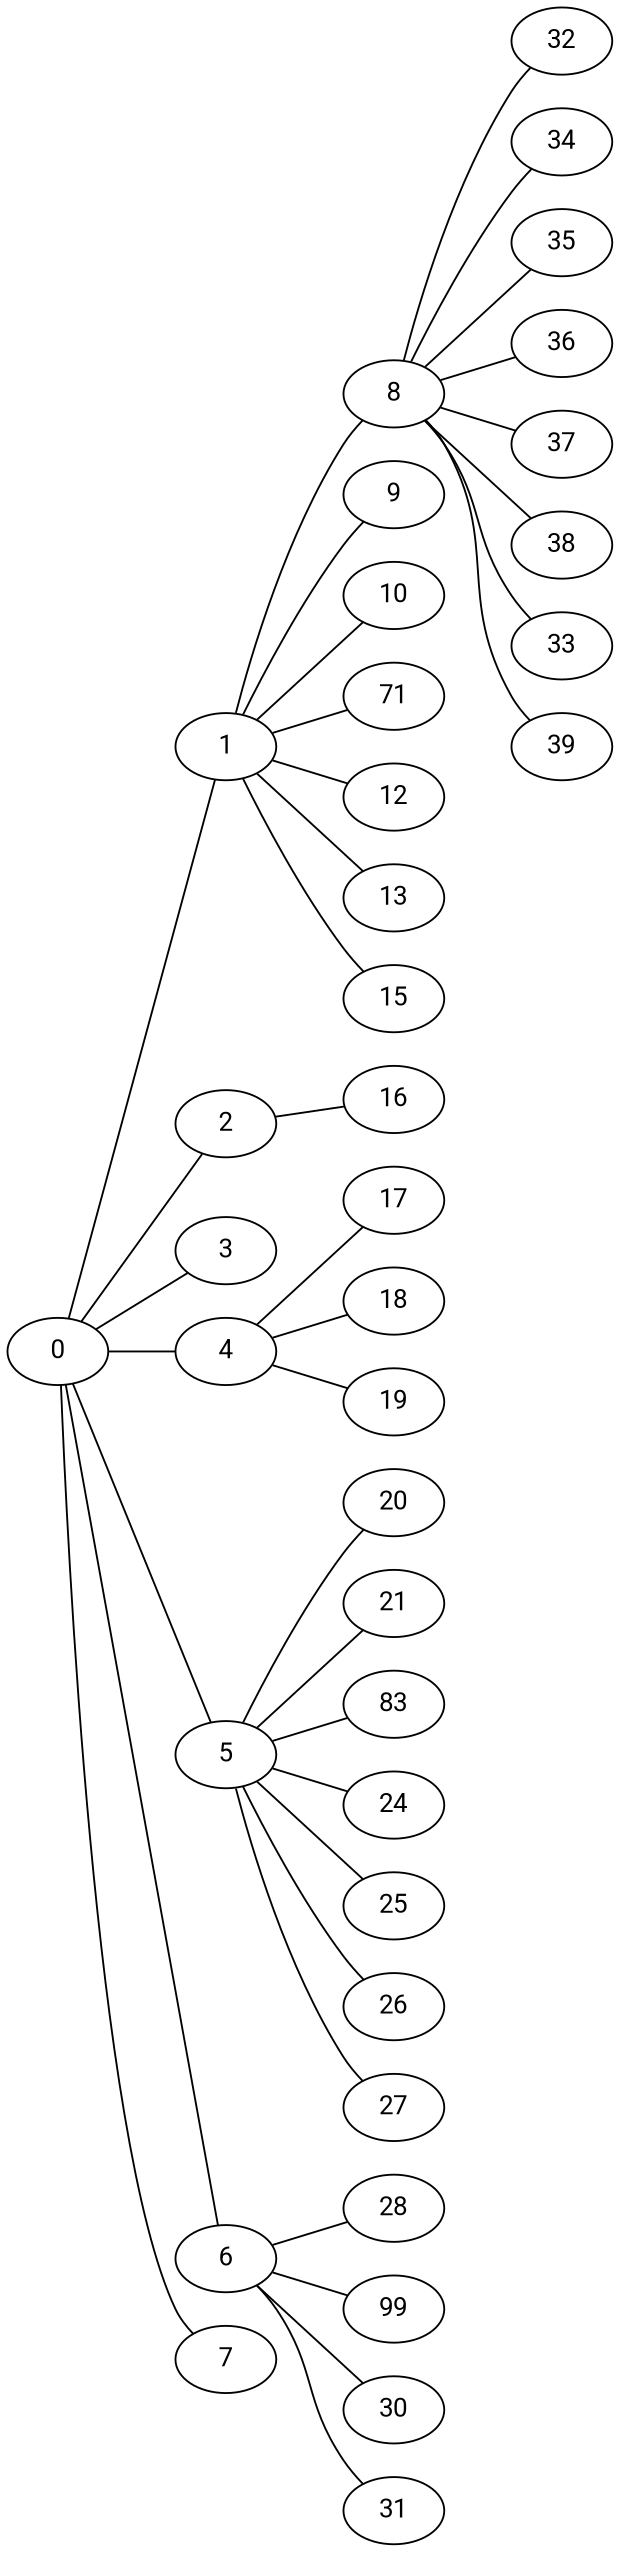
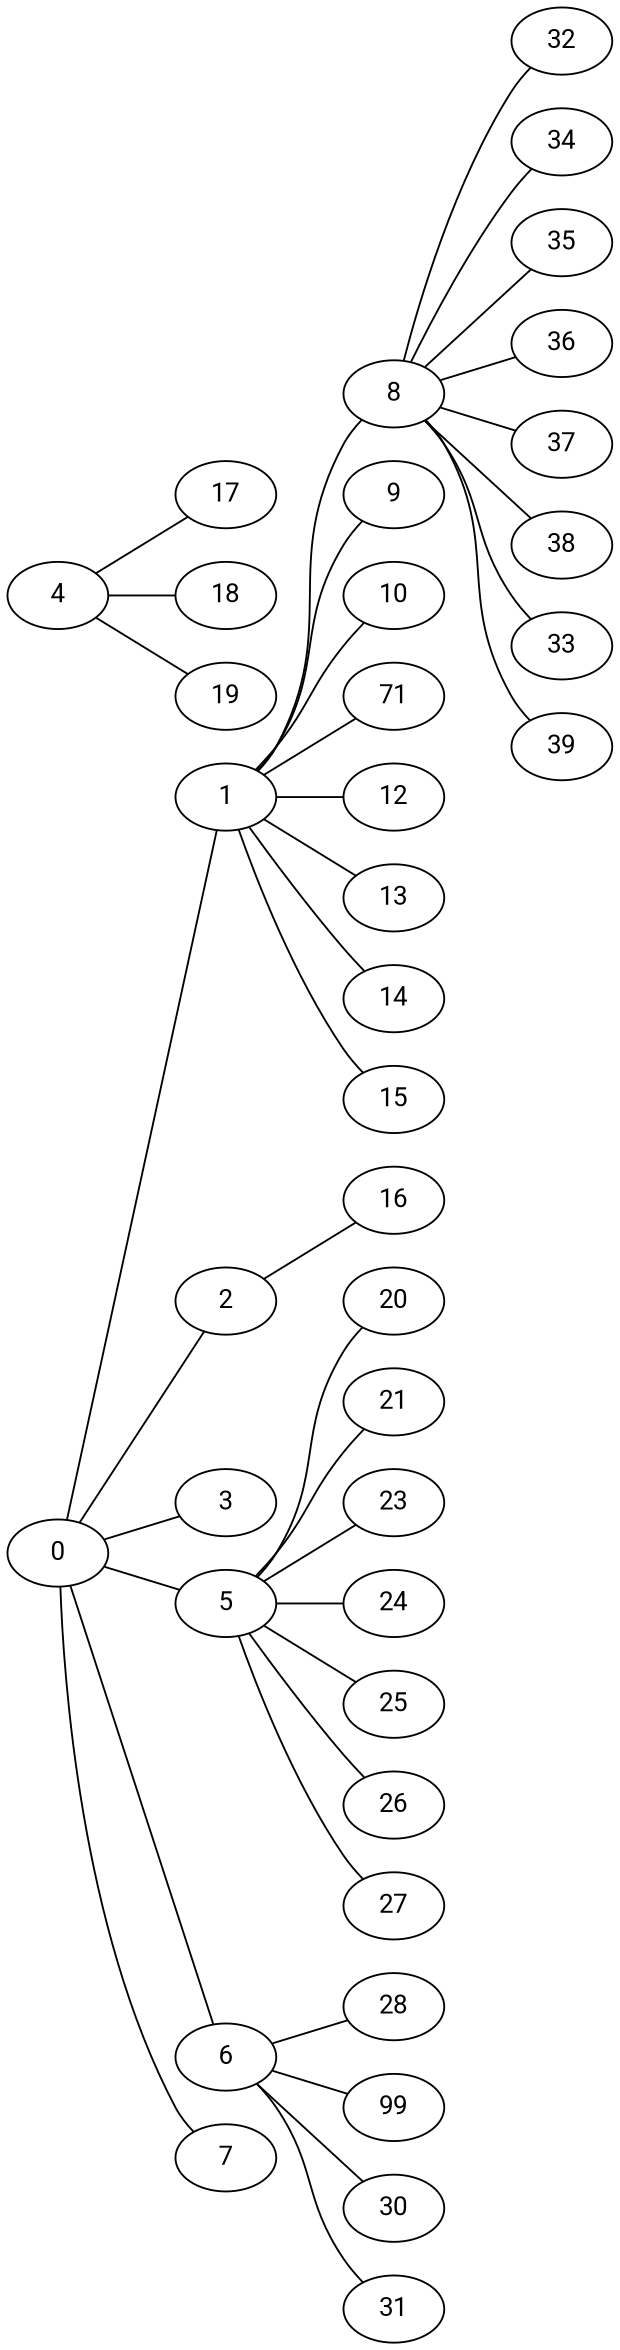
none -> (394, 999)
(142, 1351) -> none
(394, 1704) -> (394, 1503)
